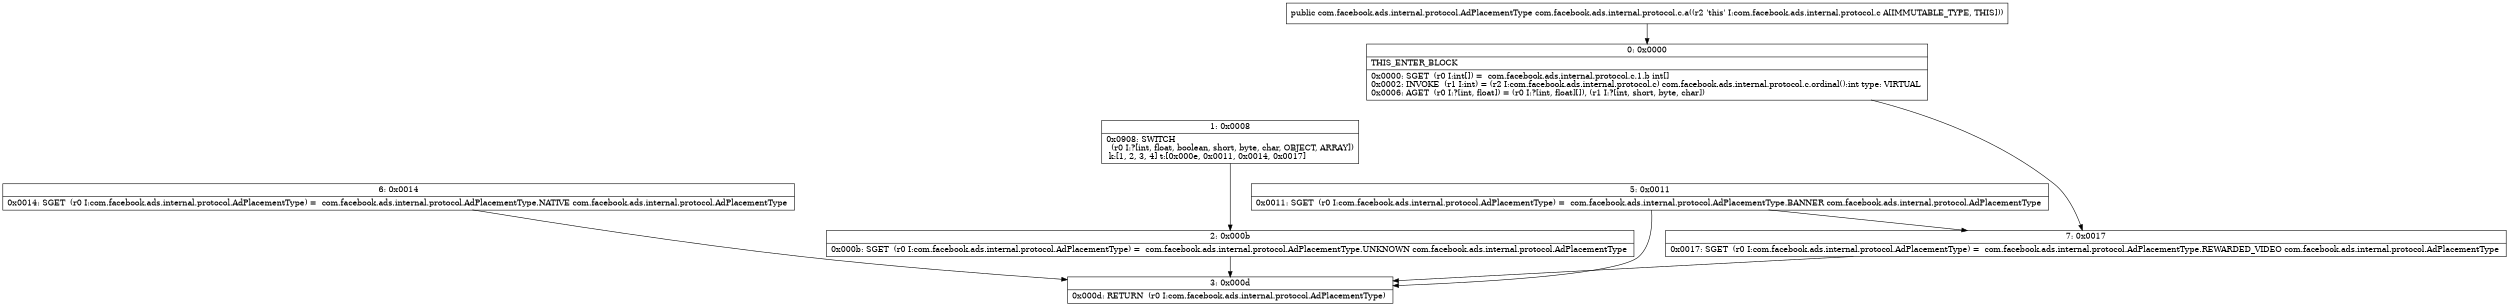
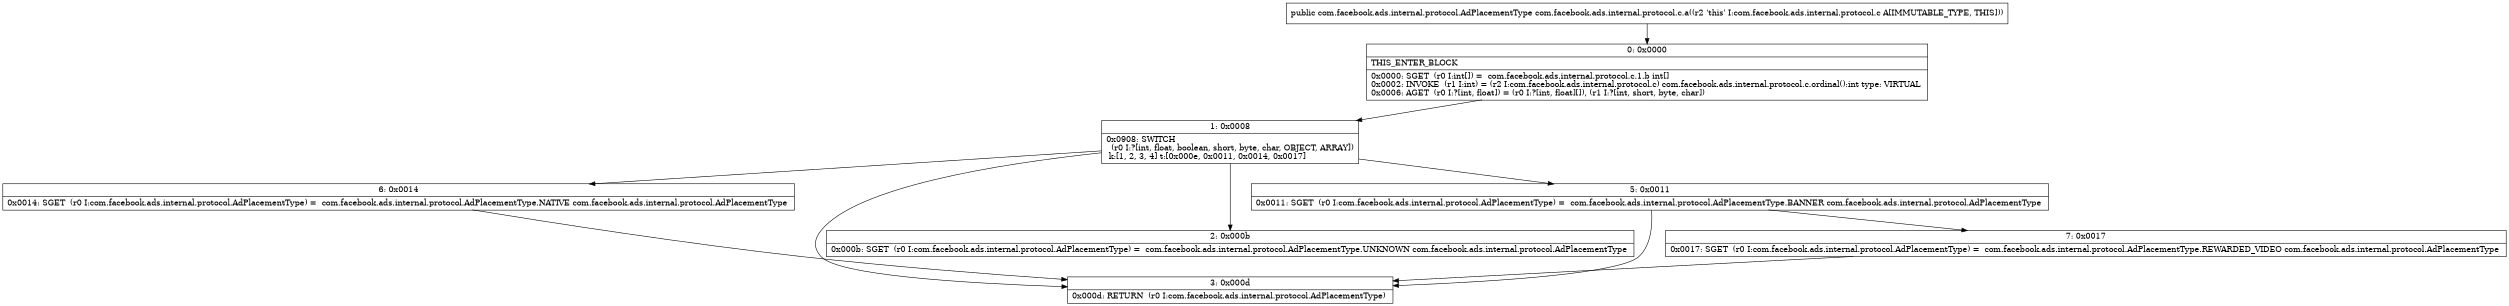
(1989, 143) -> (1422, 110)
none -> (848, 167)
none -> (1453, 171)
(1230, 264) -> (829, 223)
